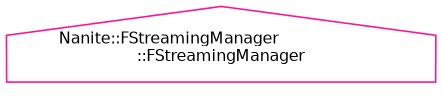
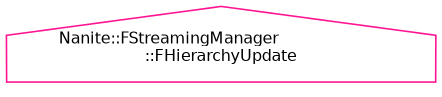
(221, 48) -> (221, 48)
